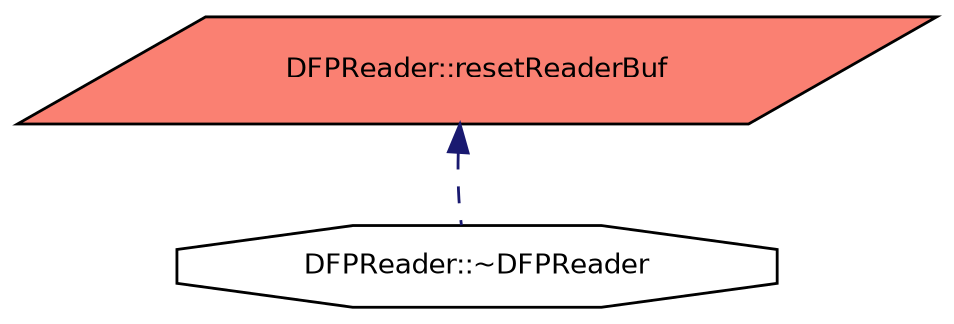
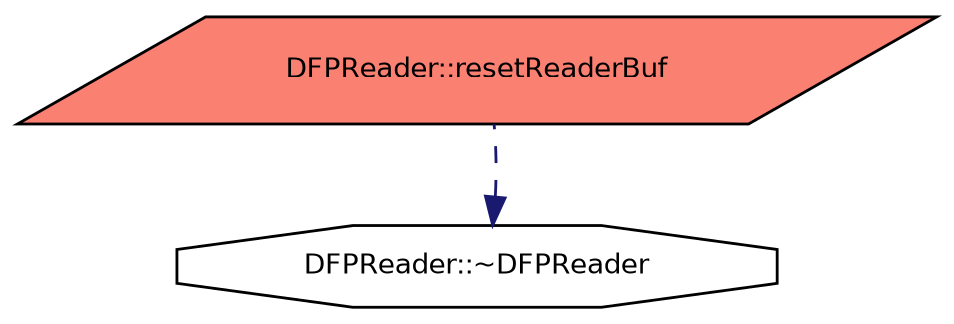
(458, 189) -> (496, 161)
